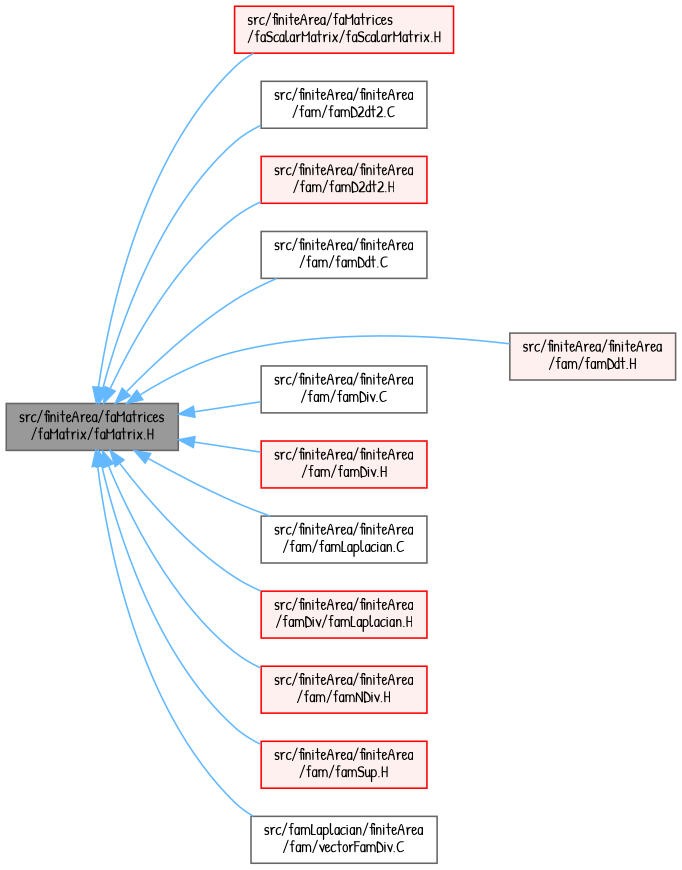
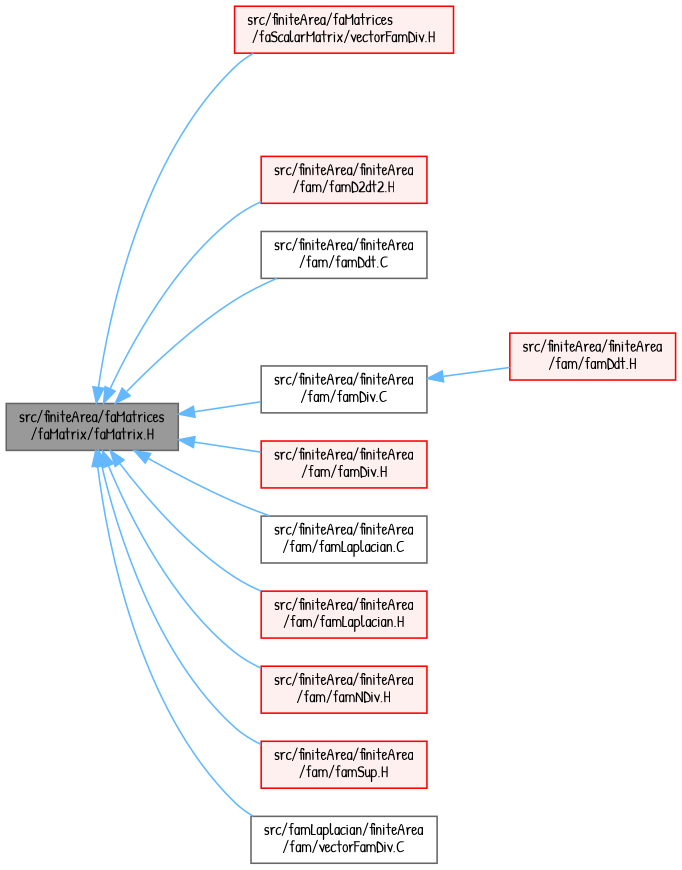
(344, 30) -> (344, 30)
(344, 105) -> none
(320, 339) -> (476, 372)
(593, 357) -> (593, 357)
(344, 615) -> (344, 615)
